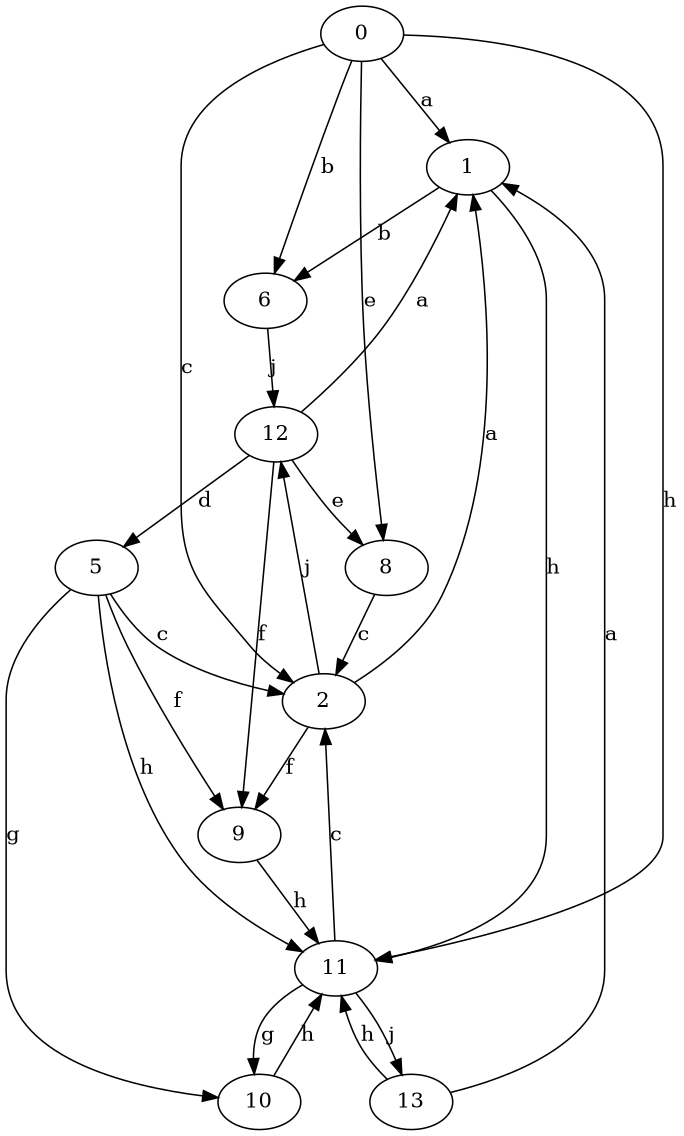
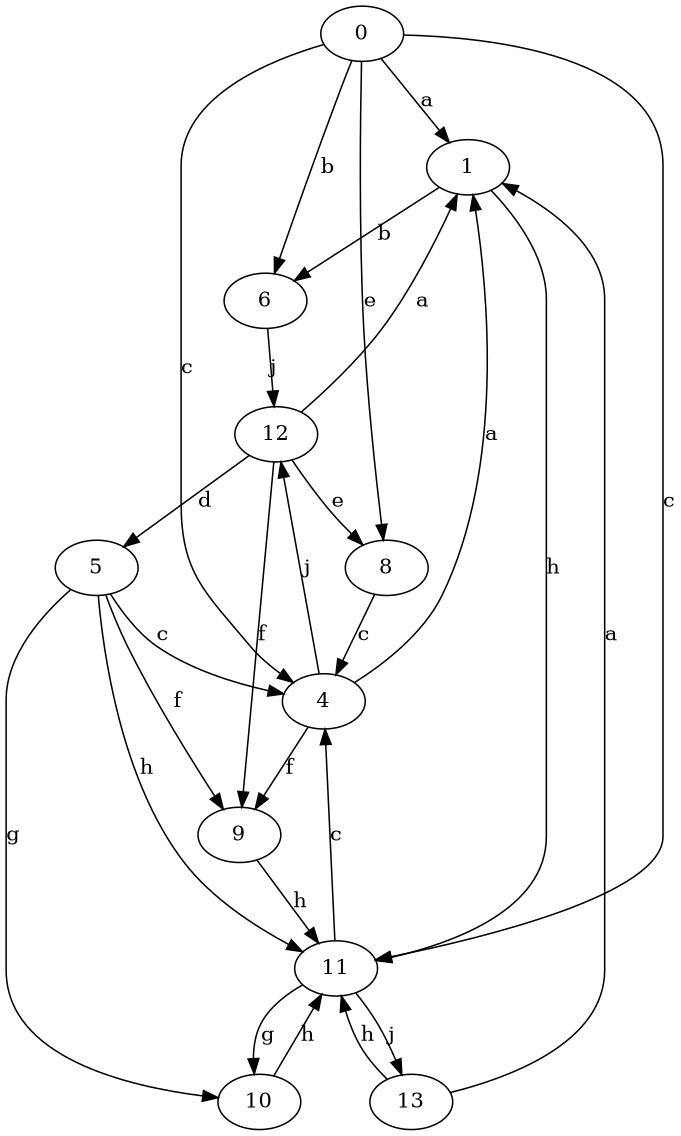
(671, 501) -> (669, 501)
(324, 701) -> (324, 701)
